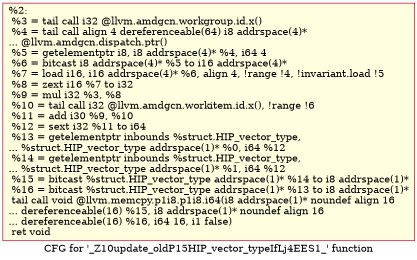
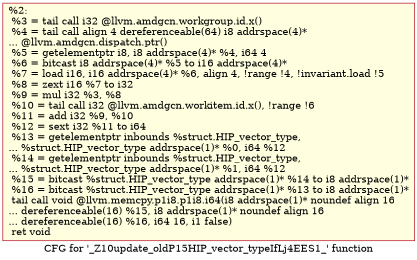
(71, 116) -> (71, 116)
